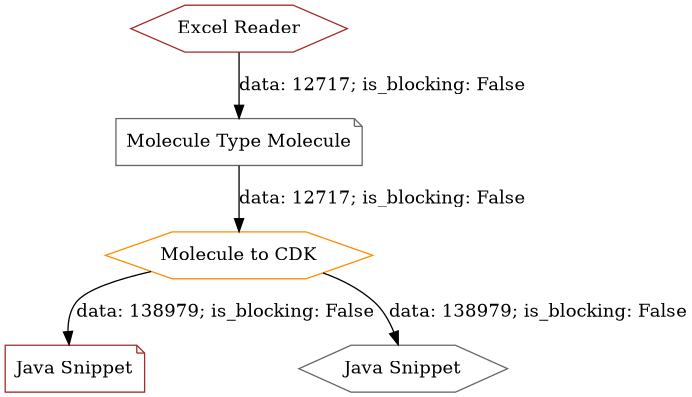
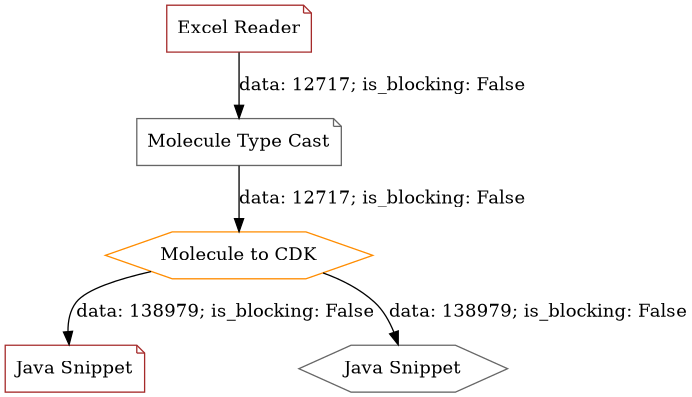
(239, 29) -> (239, 29)
(239, 142) -> (239, 142)
